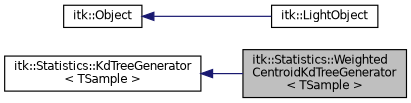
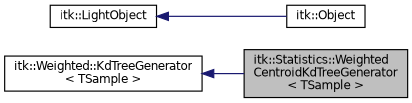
(213, 16) -> (228, 16)
(103, 74) -> (103, 74)
